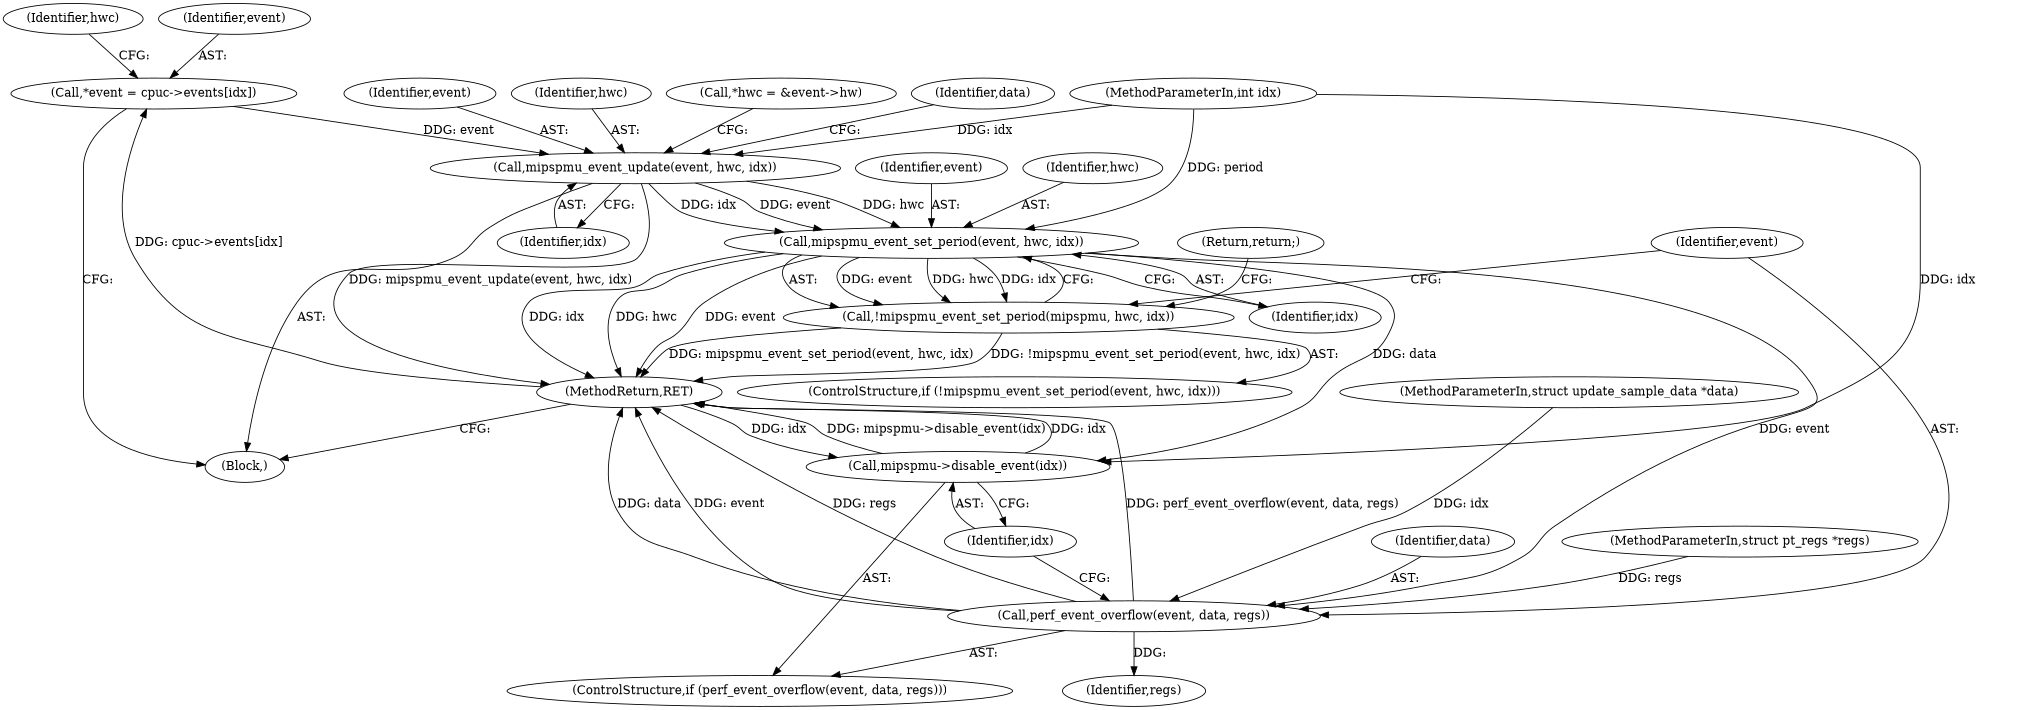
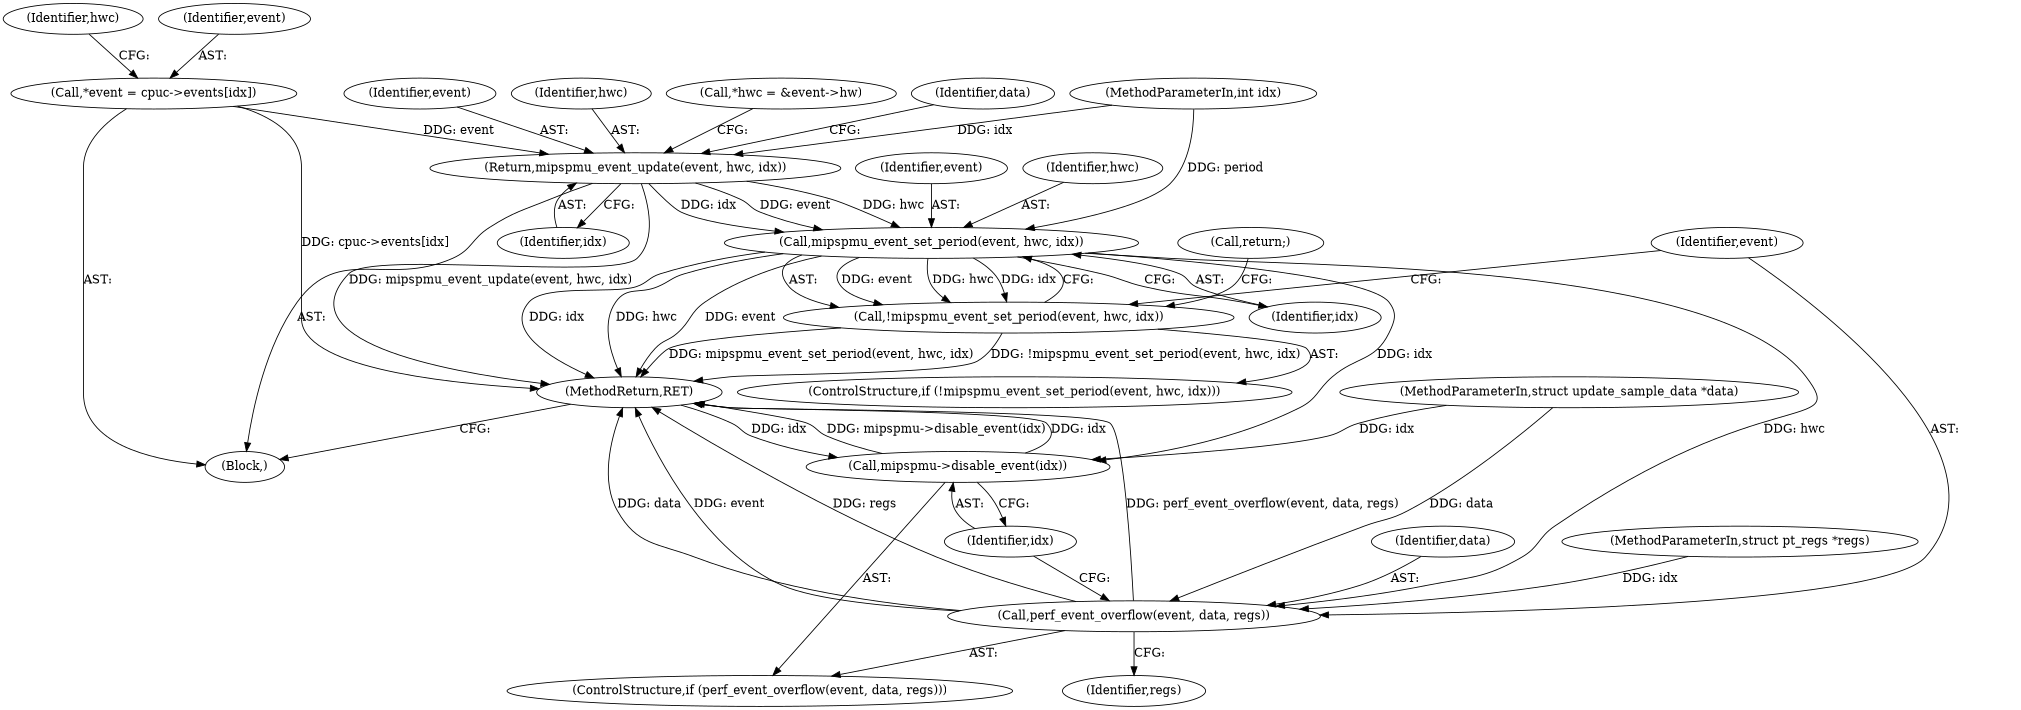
(635, 168) -> (635, 168)
(1251, 243) -> (1251, 243)
(100, 280) -> (100, 280)
(1009, 318) -> (1009, 318)
(252, 343) -> (302, 320)
(1897, 351) -> (1276, 445)
(1405, 355) -> (1405, 355)
(1795, 430) -> (1795, 430)
(1461, 504) -> (1461, 504)
(1650, 579) -> (1650, 579)
(1152, 654) -> (1152, 654)
